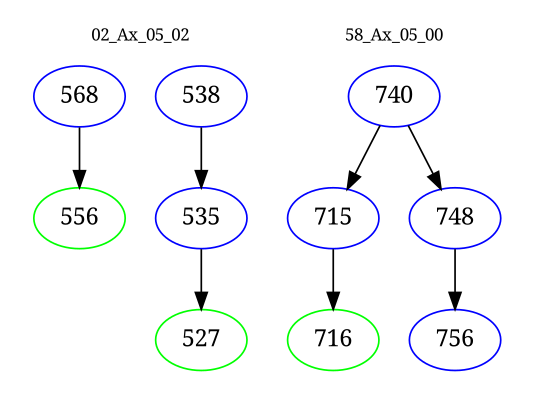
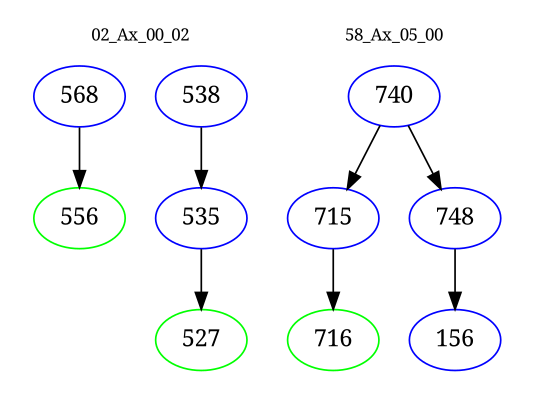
(140, 36) -> (140, 36)
(455, 340) -> (455, 340)
